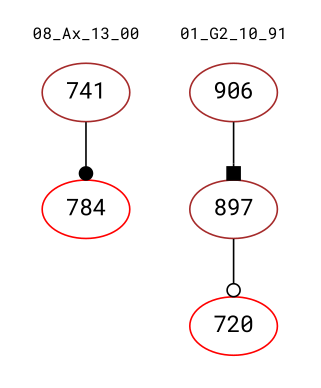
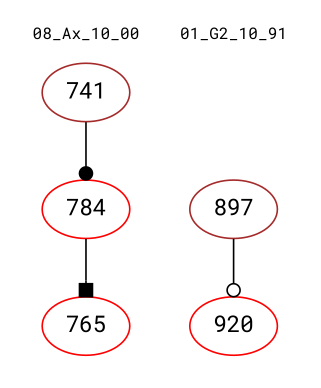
(87, 35) -> (87, 35)
(234, 92) -> none
none -> (86, 326)
(234, 326) -> (234, 326)
